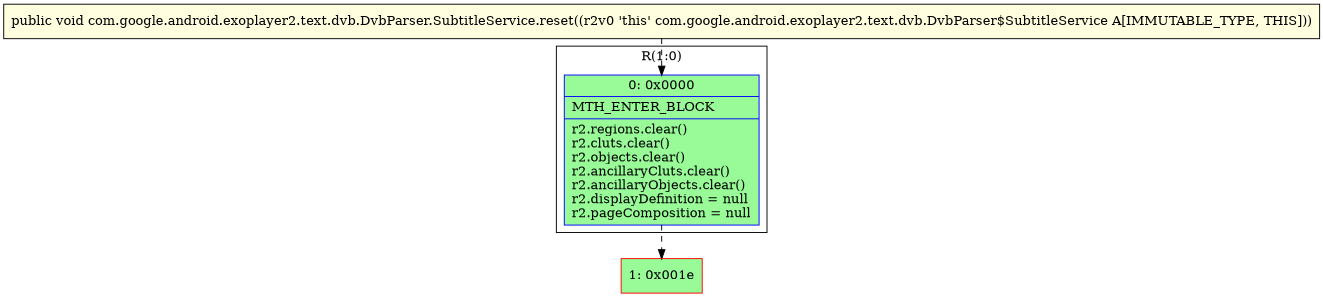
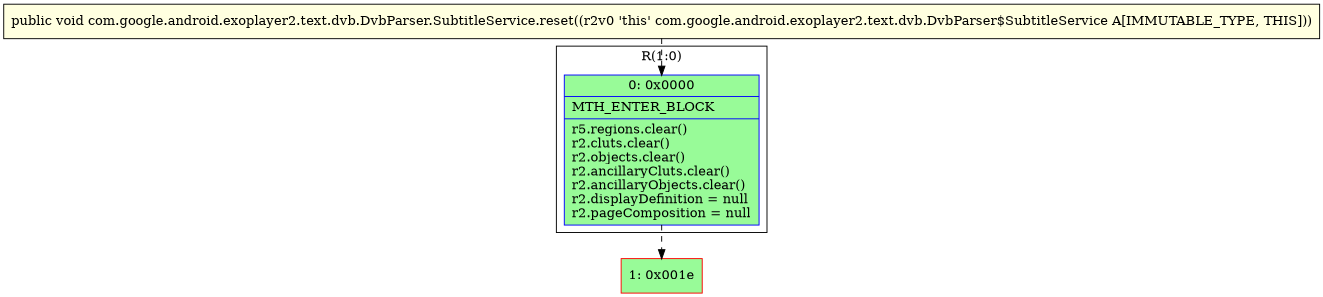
(630, 130) -> (630, 130)
